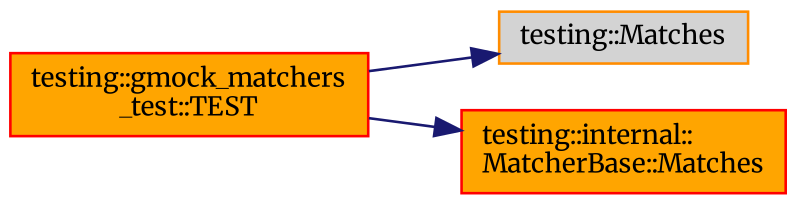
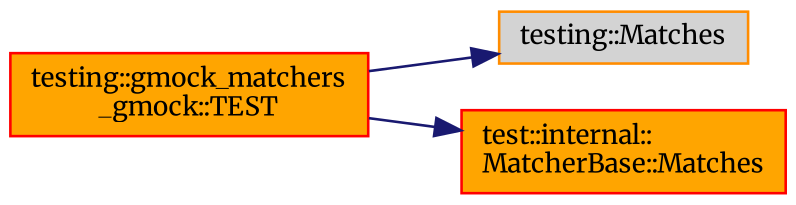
(189, 95) -> (189, 95)
(624, 152) -> (624, 152)
